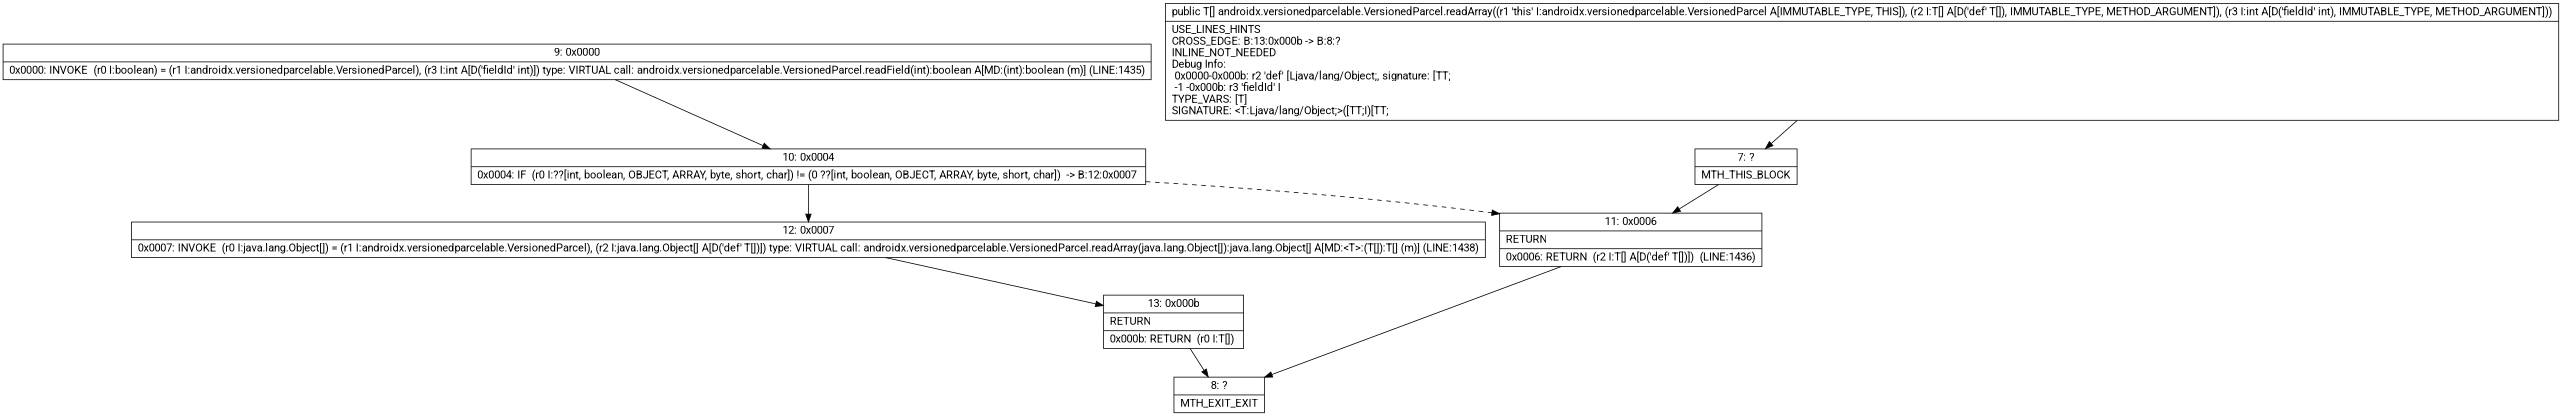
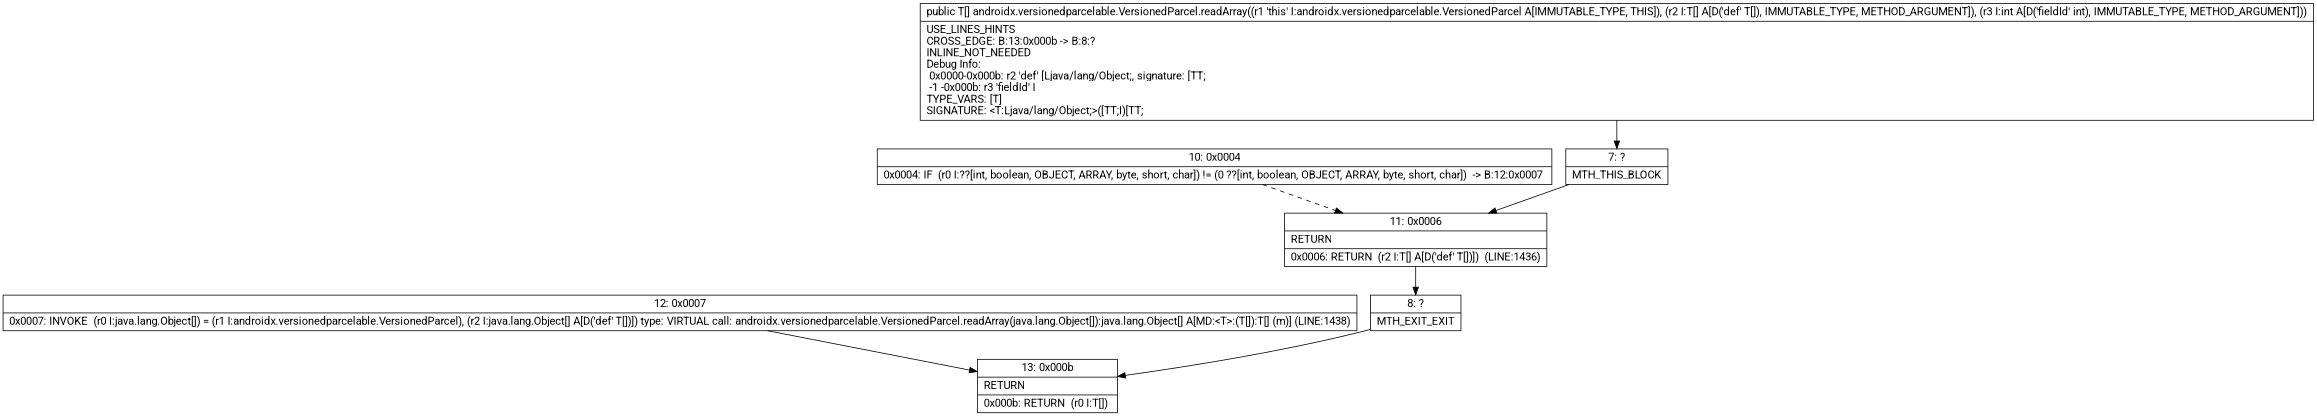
(577, 62) -> none
(808, 199) -> none
(1197, 359) -> (1248, 356)
